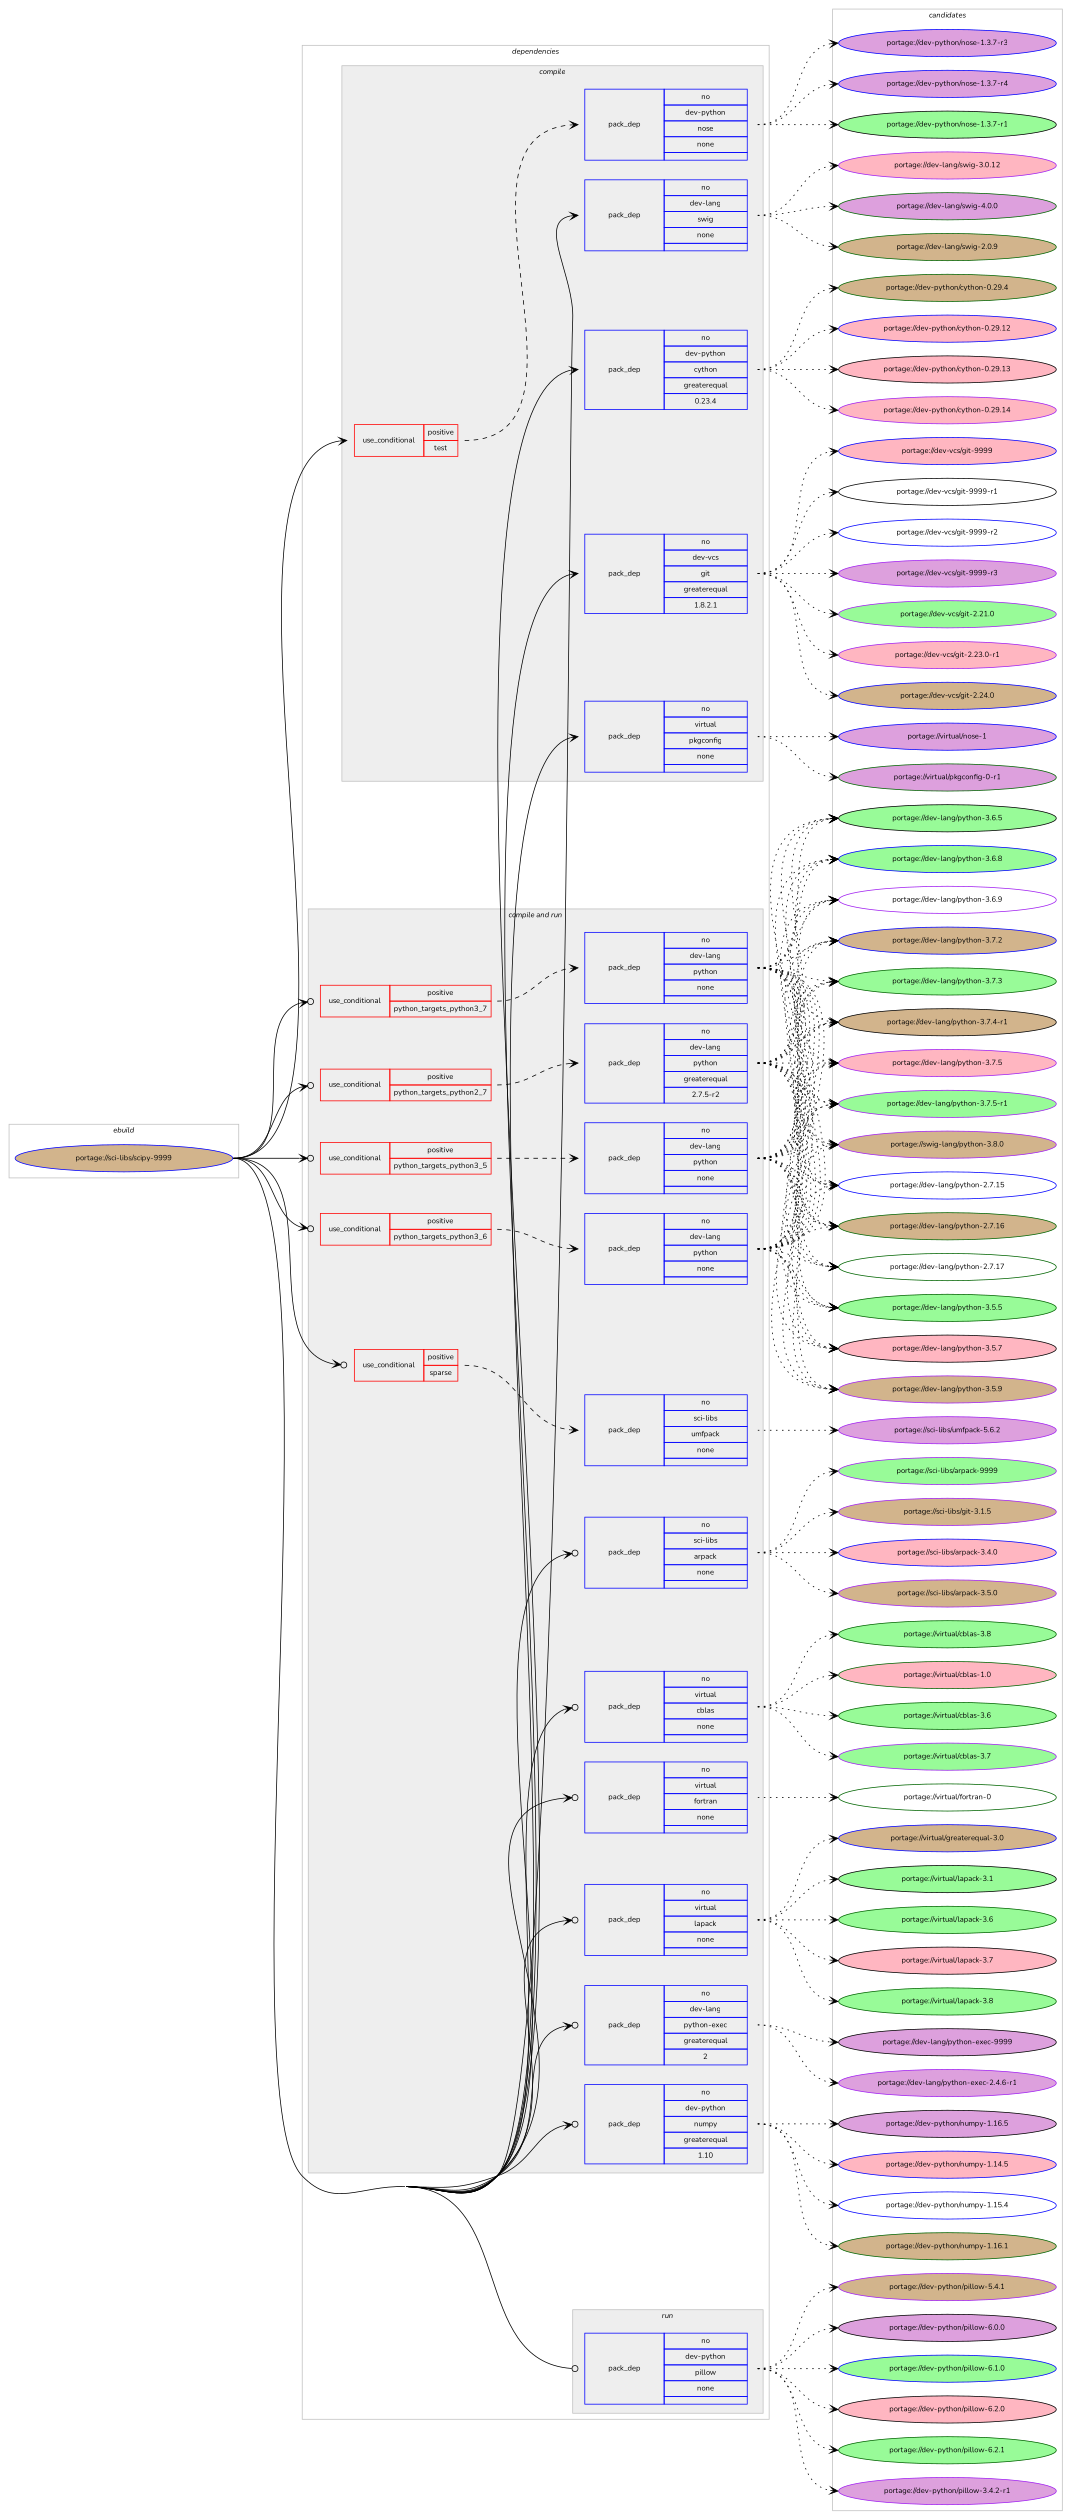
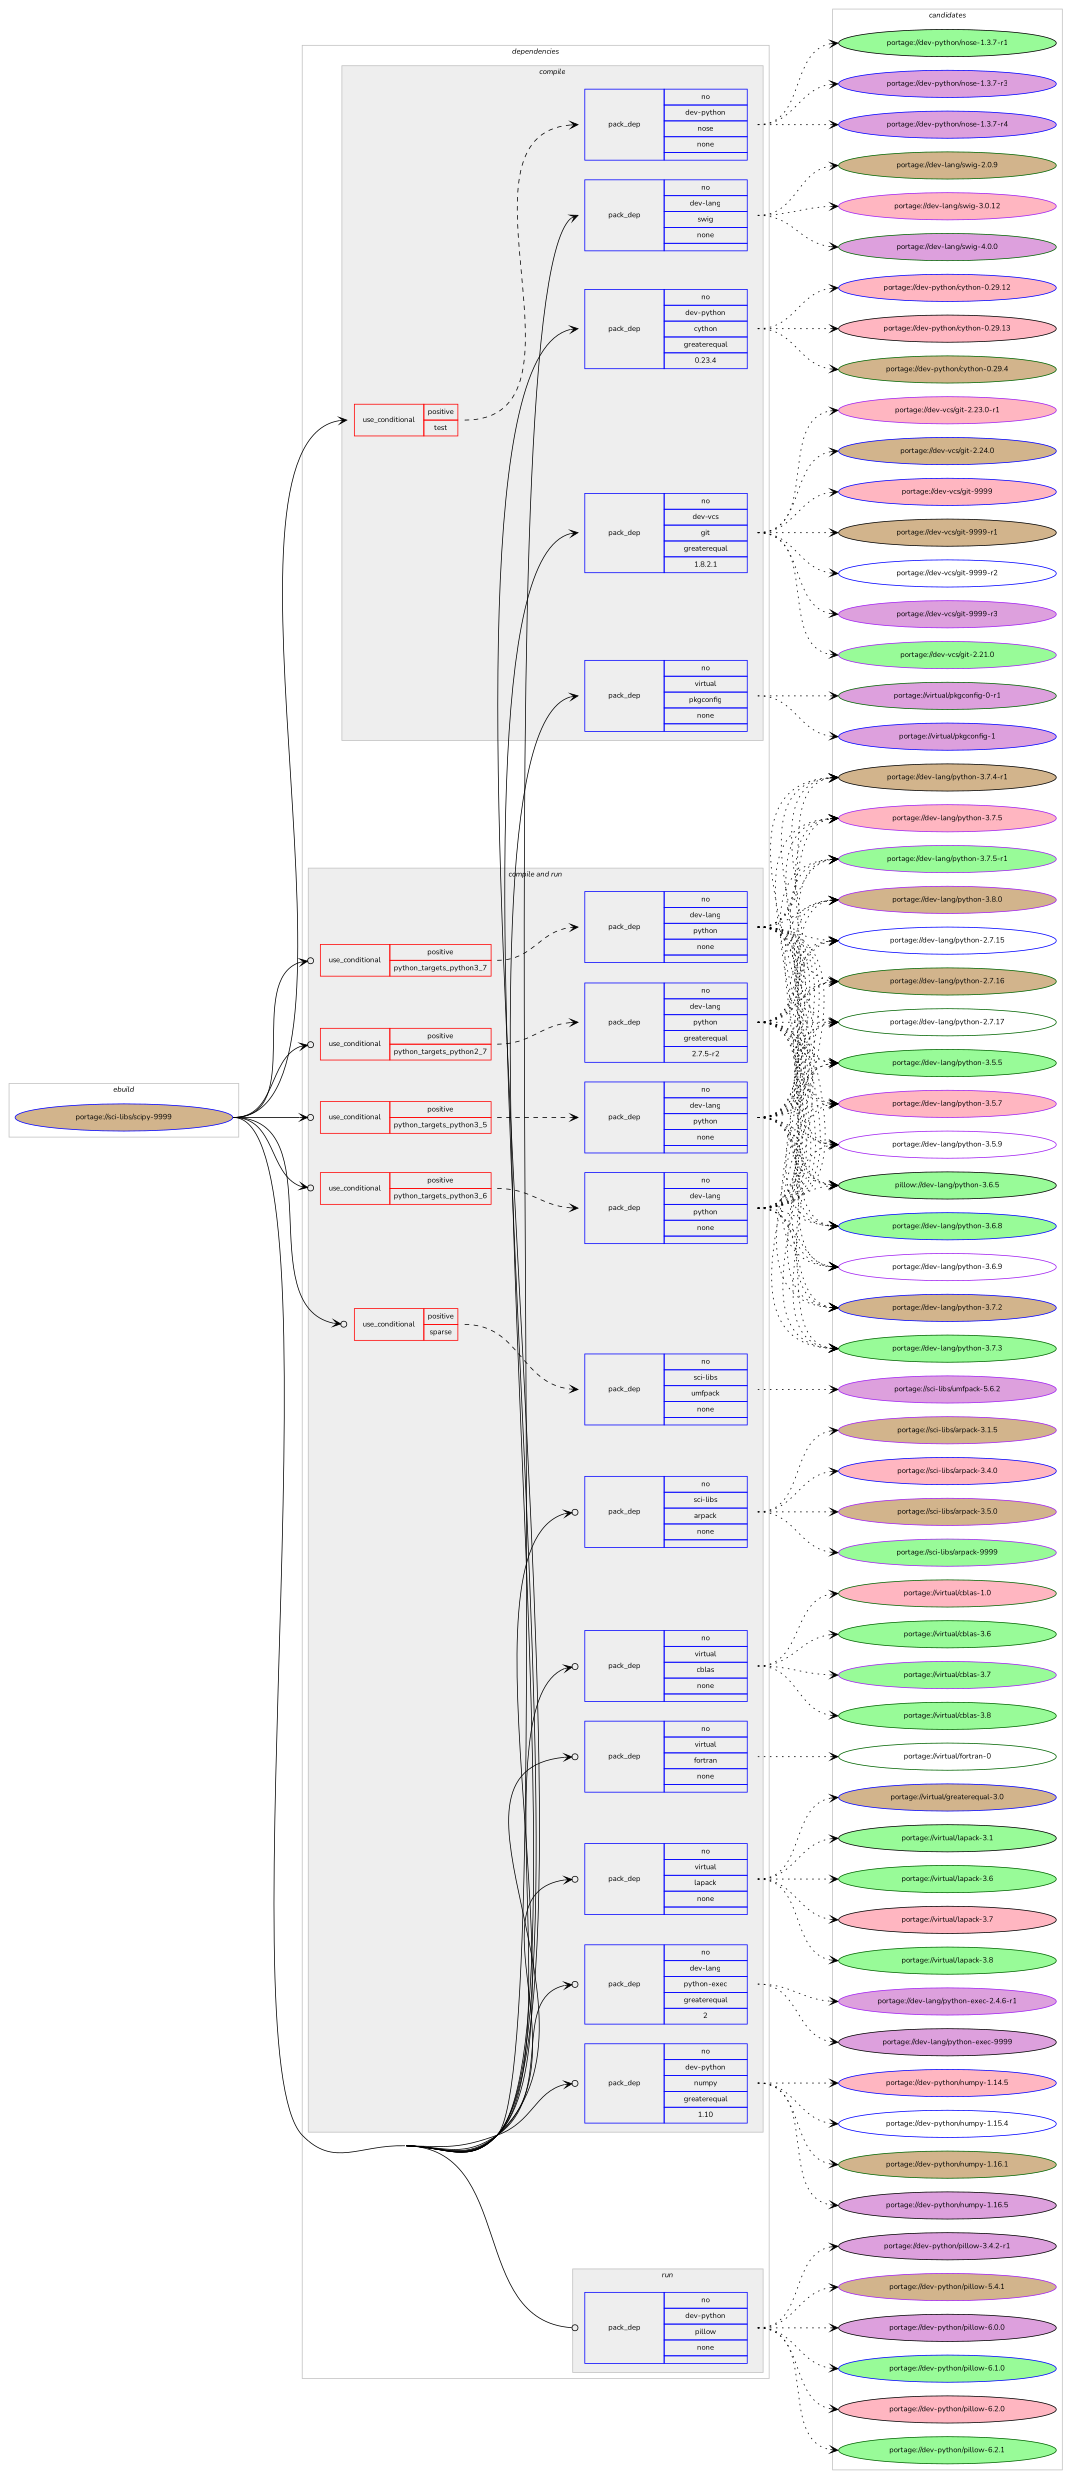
(947, 410) -> none
(947, 492) -> (947, 533)
(947, 737) -> (947, 737)
(947, 818) -> (947, 1185)
(947, 1145) -> (947, 900)
(947, 1349) -> (947, 1104)
(947, 1389) -> (947, 1145)
(947, 1512) -> (947, 1430)
(947, 2491) -> (947, 2246)
